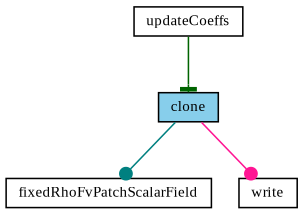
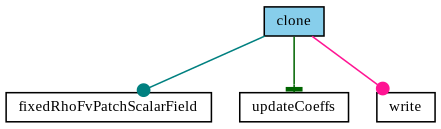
(188, 61) -> (294, 61)
